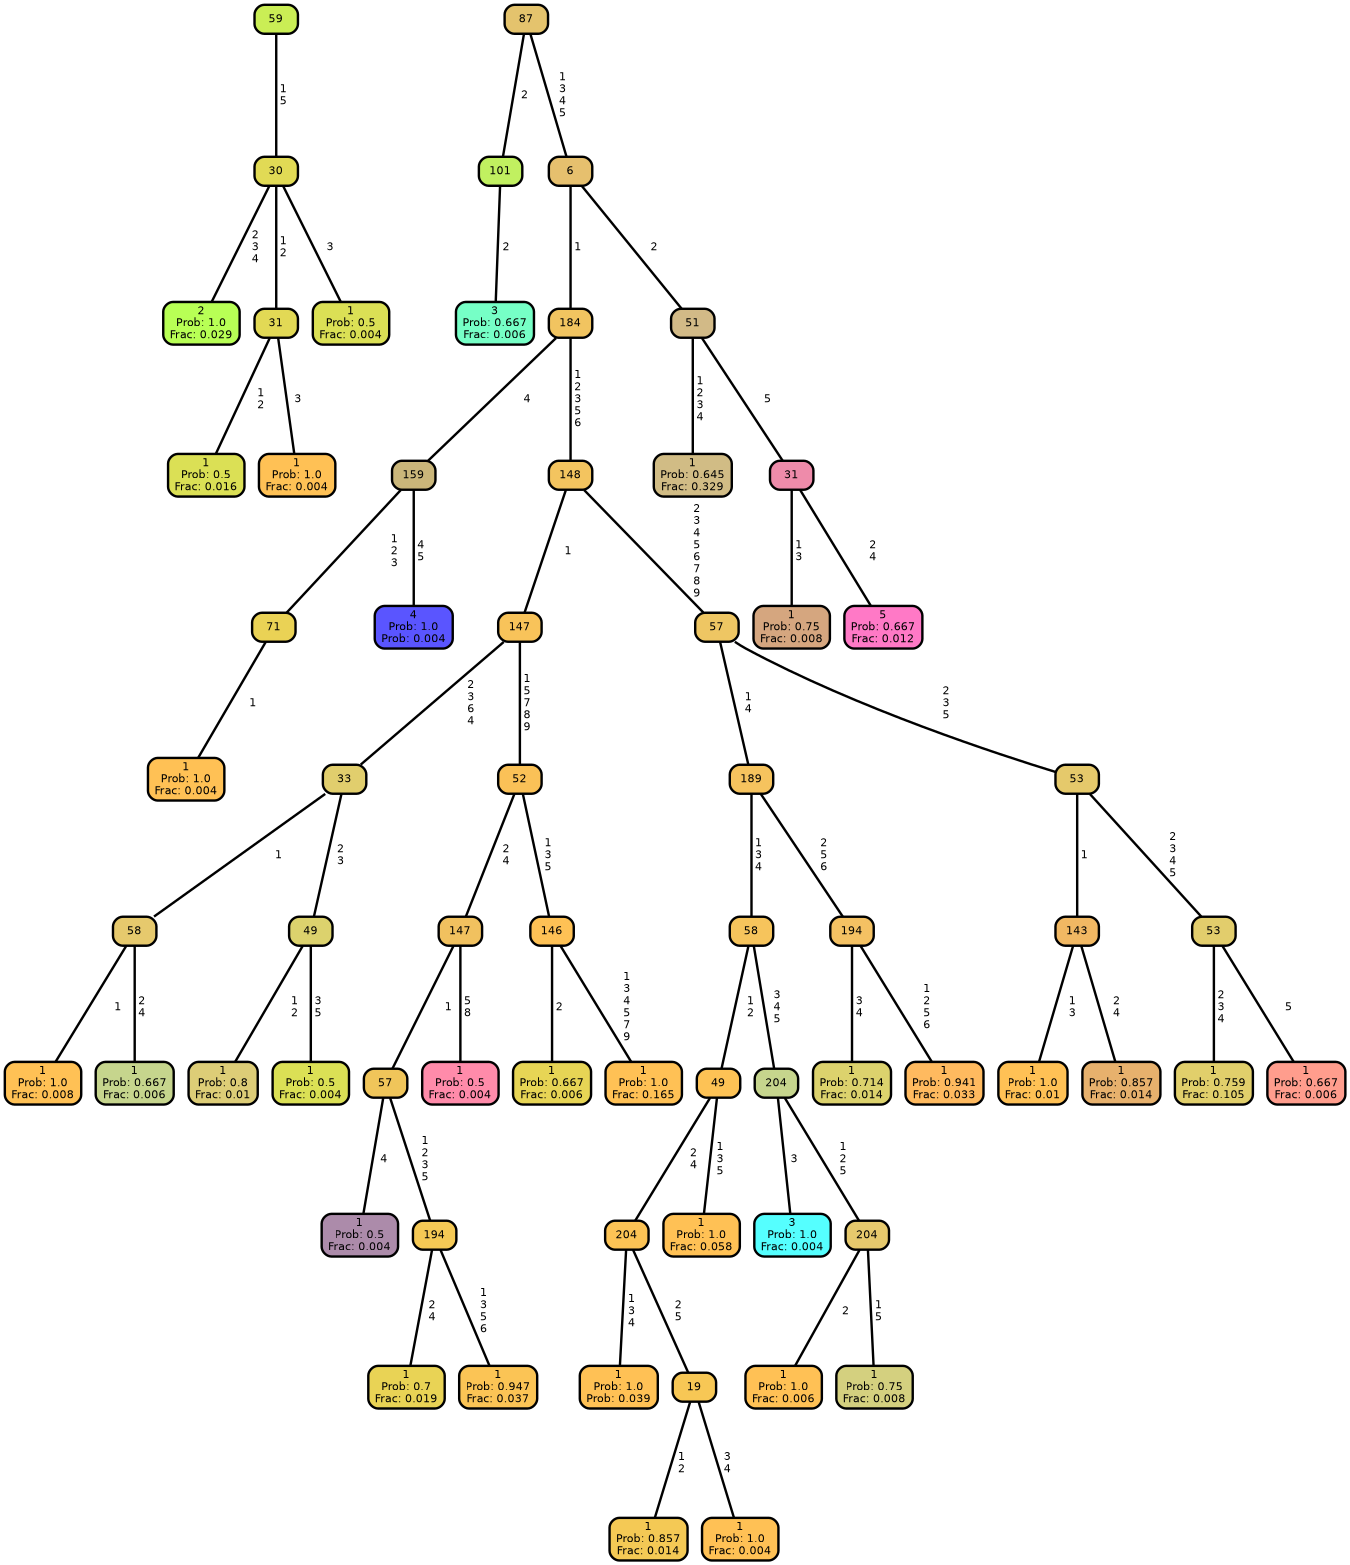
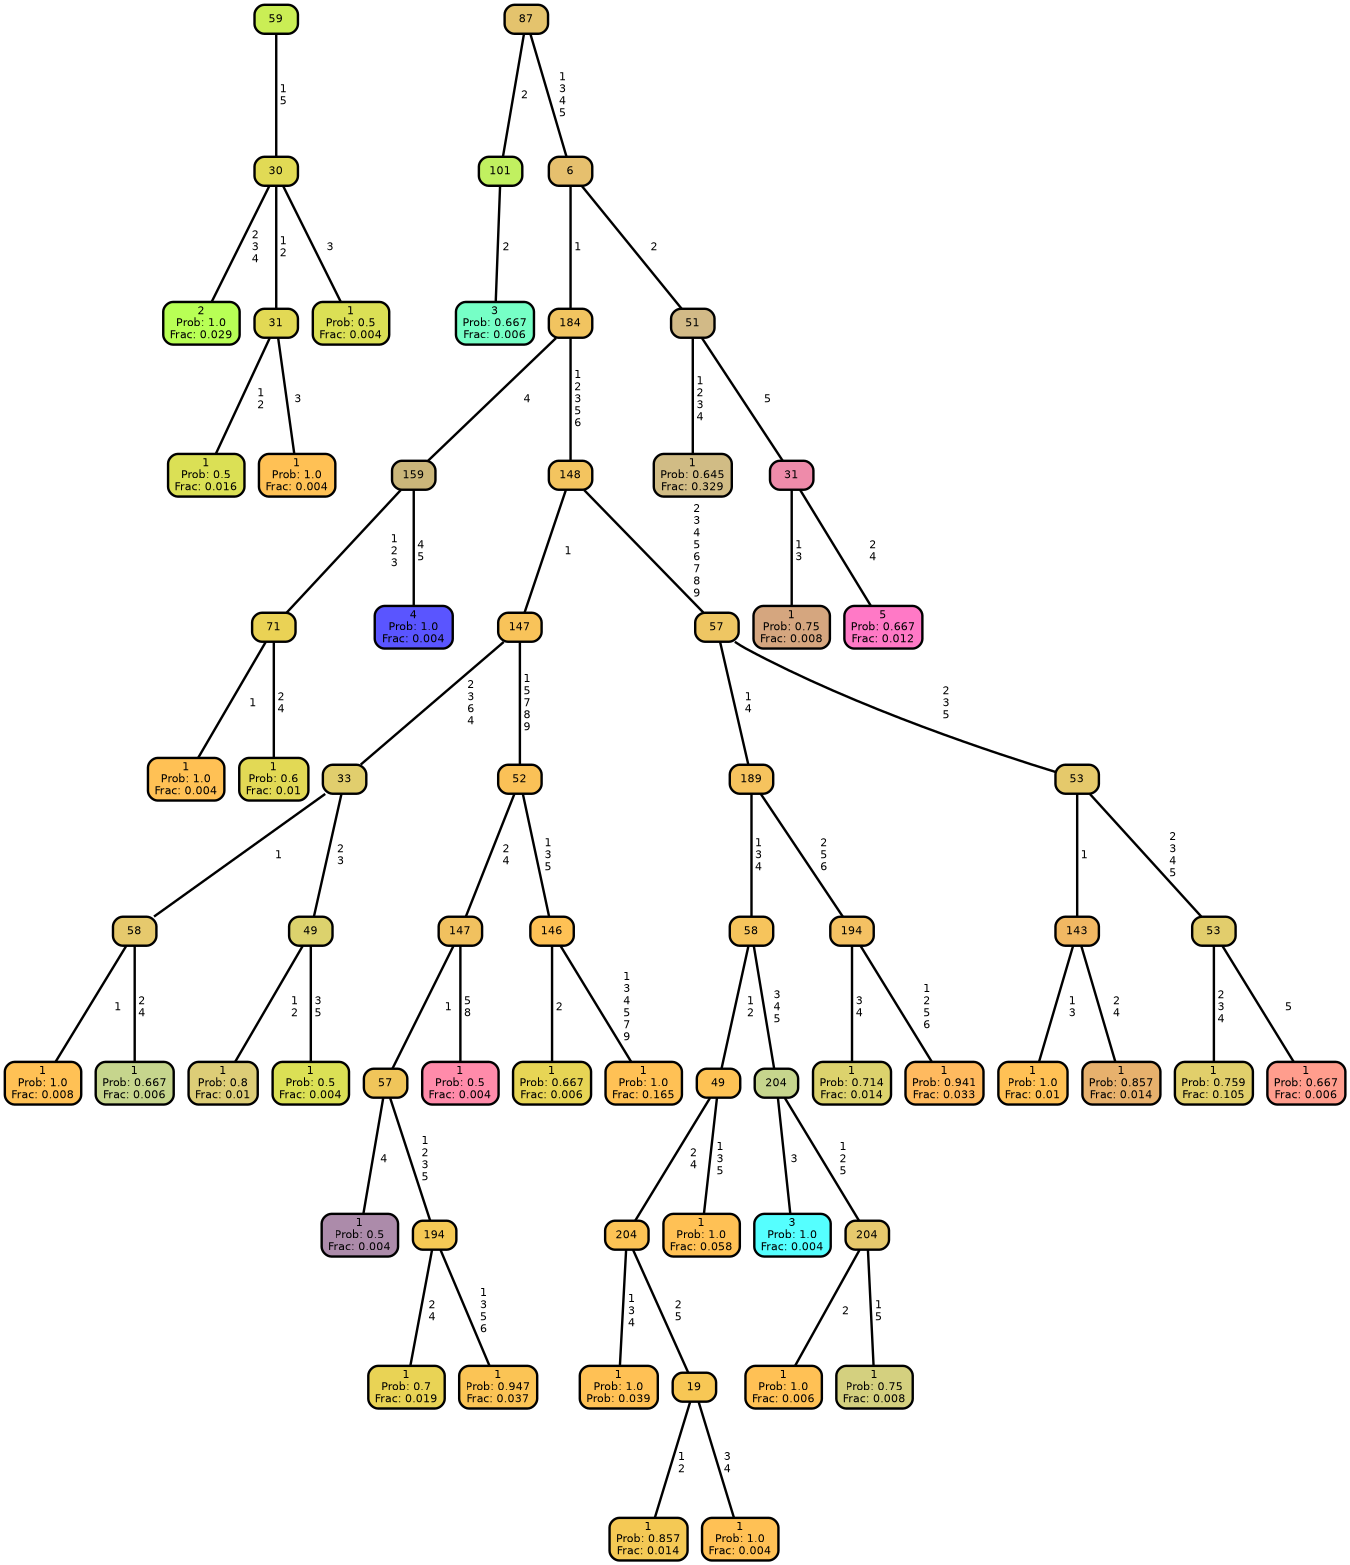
(414, 627) -> (414, 627)
none -> (274, 779)
